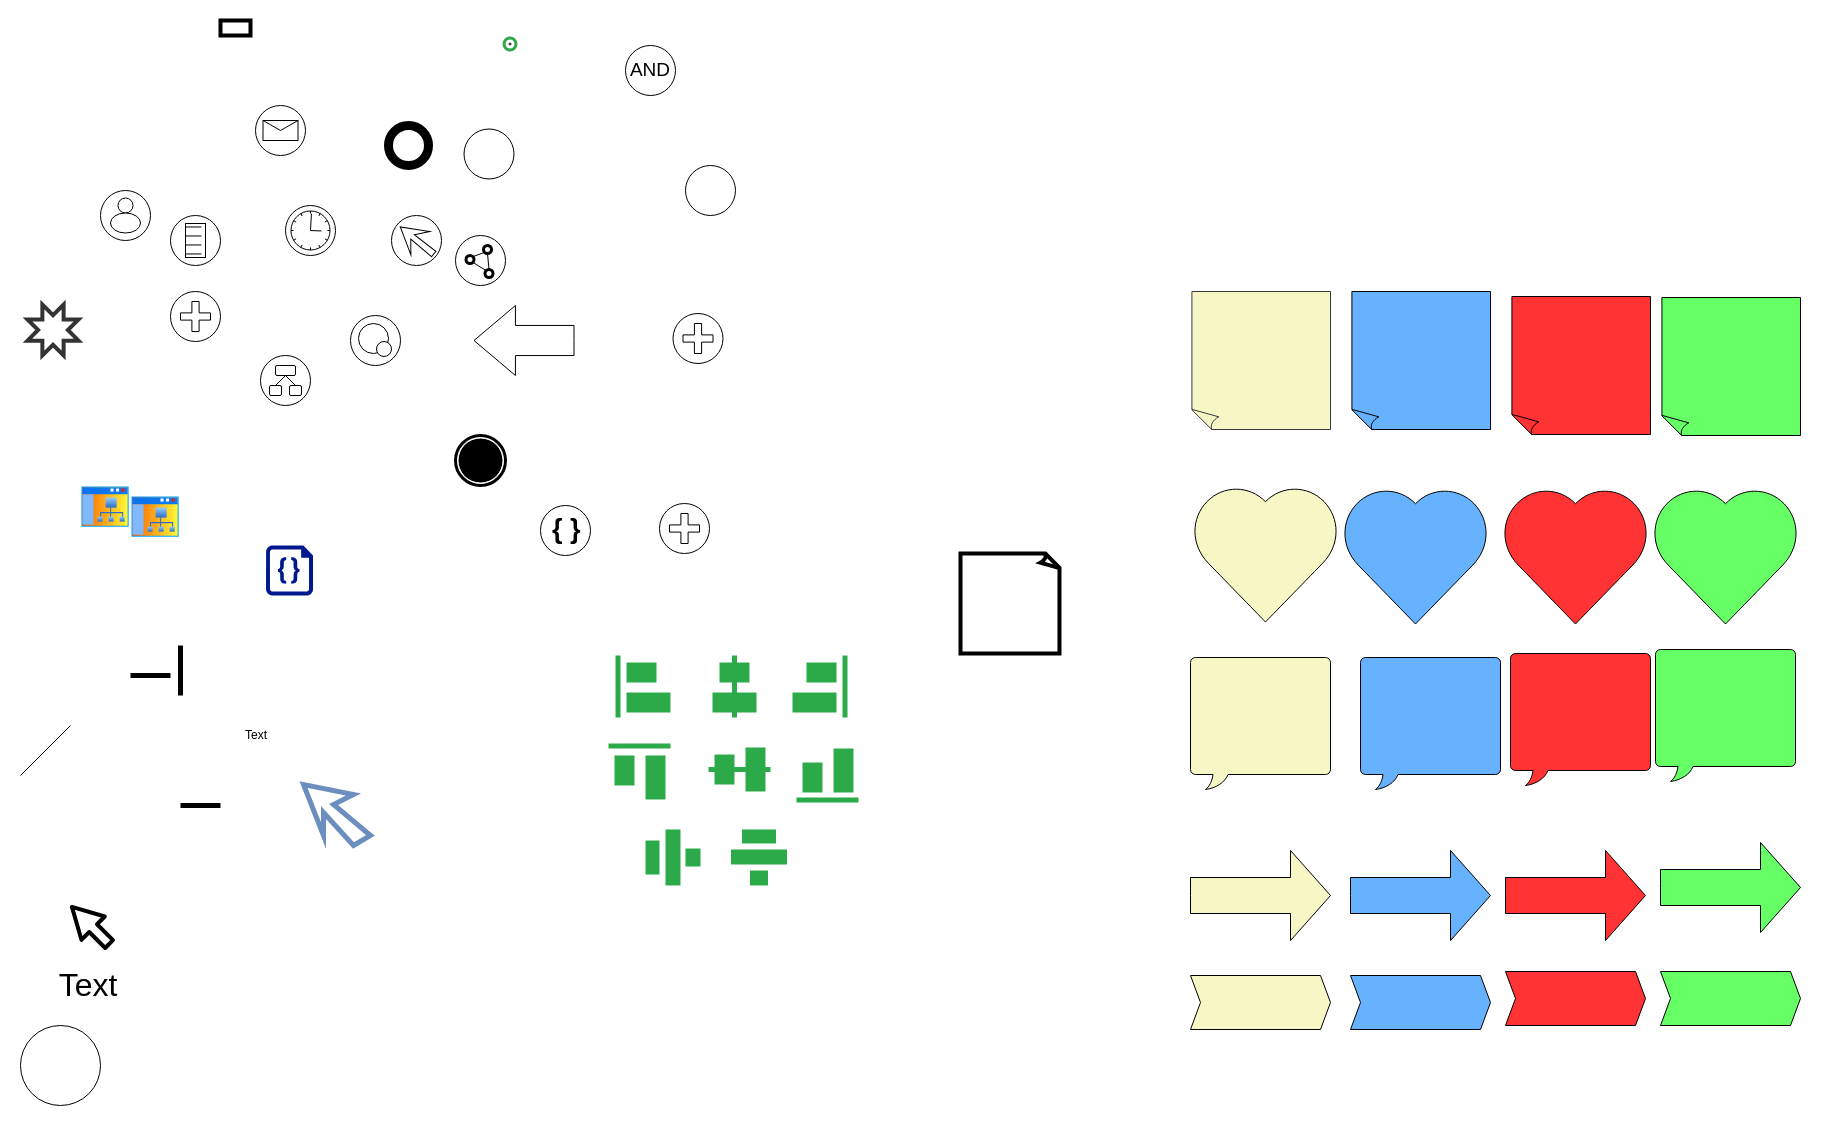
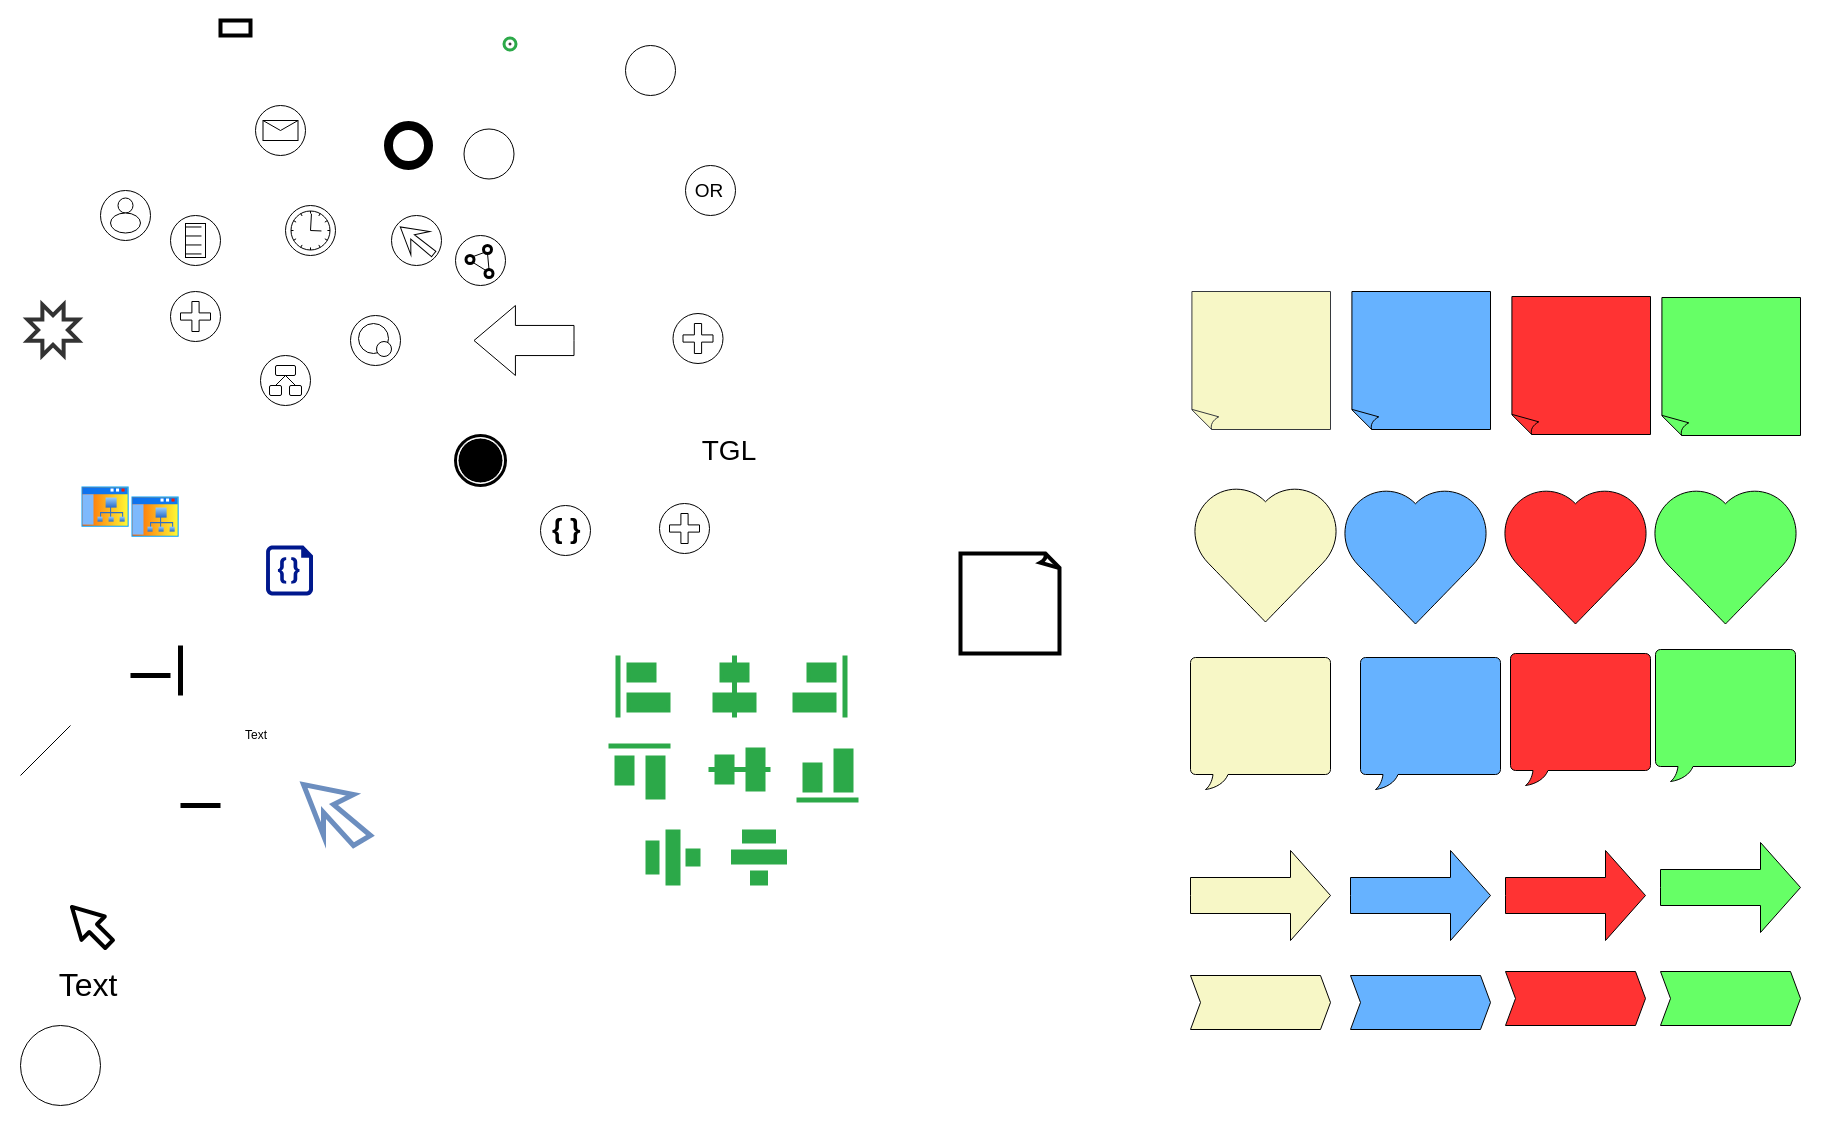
(651, 71) -> none
none -> (710, 192)
none -> (730, 451)
